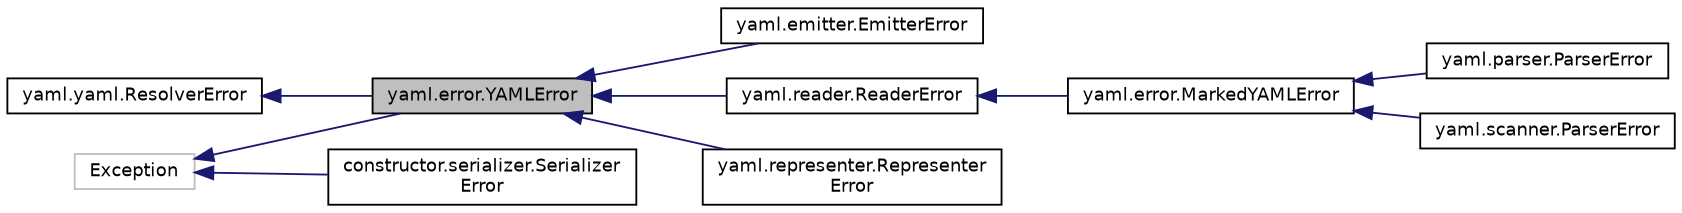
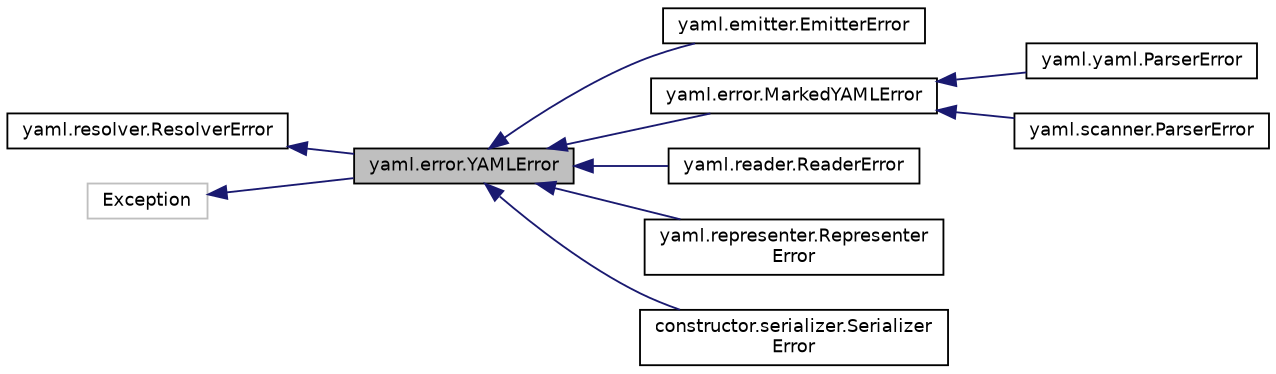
(1547, 61) -> (1142, 61)
(135, 96) -> (148, 131)
(1032, 96) -> (639, 129)
(270, 174) -> (585, 261)
